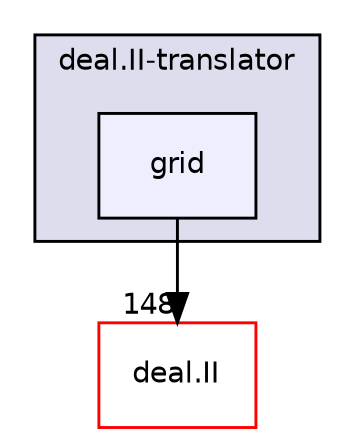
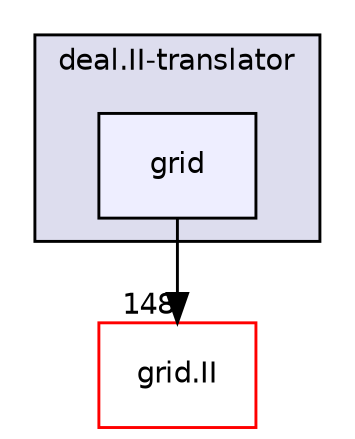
(177, 375) -> (177, 375)
